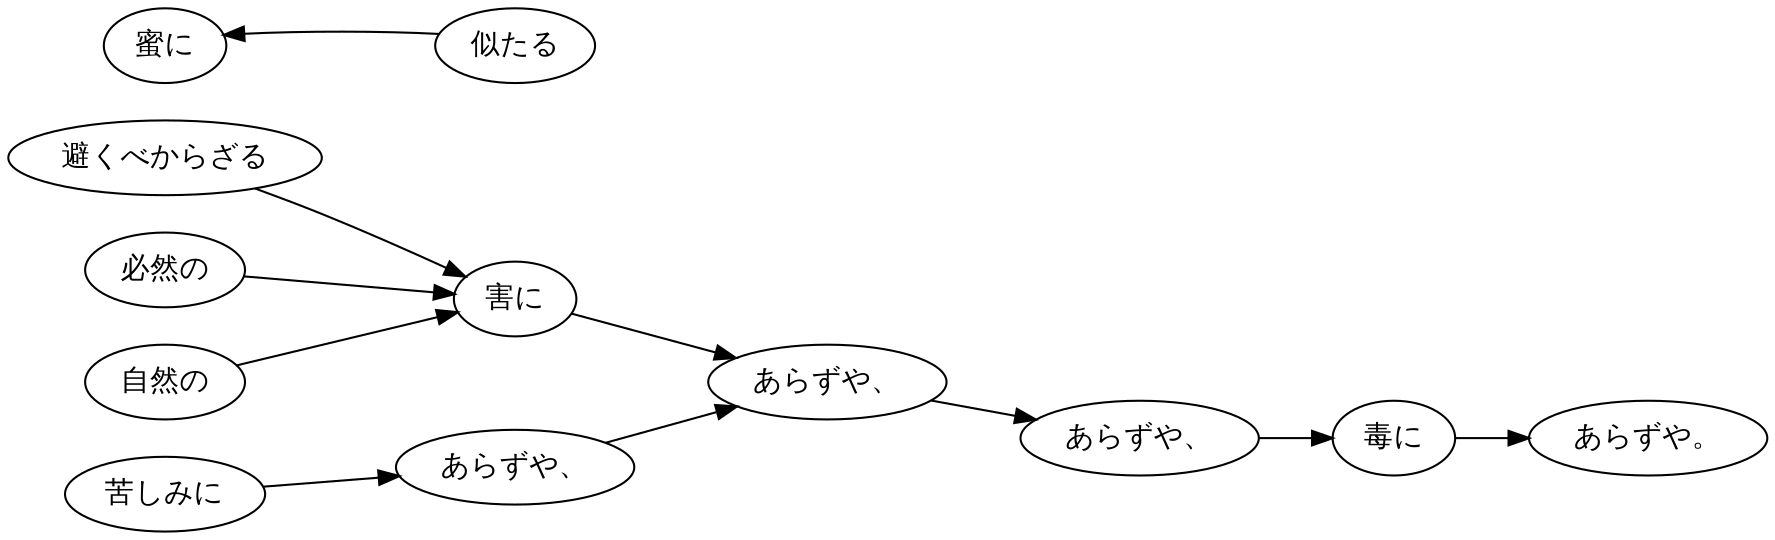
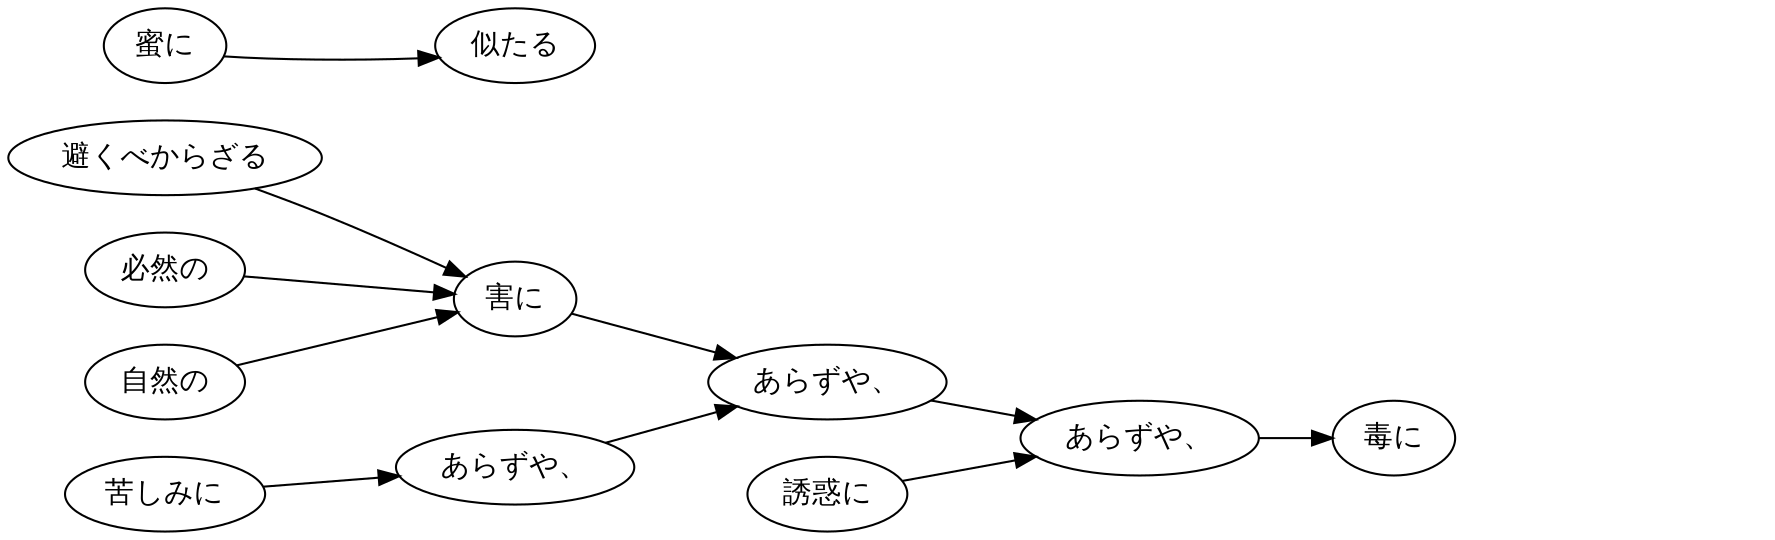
(342, 32) -> (321, 60)
(1648, 438) -> none
none -> (827, 494)
